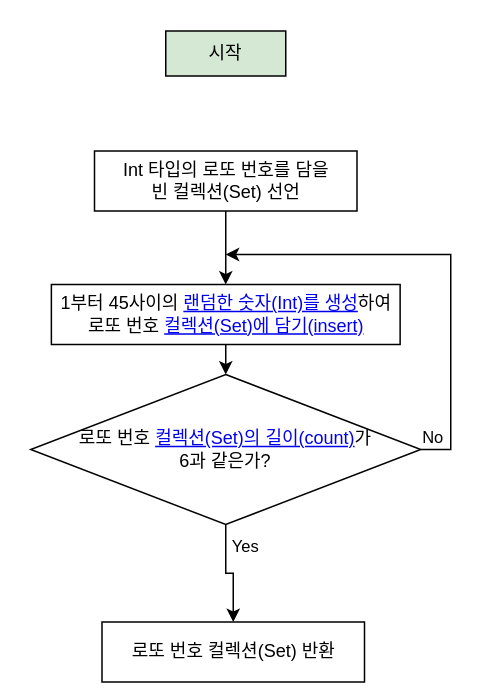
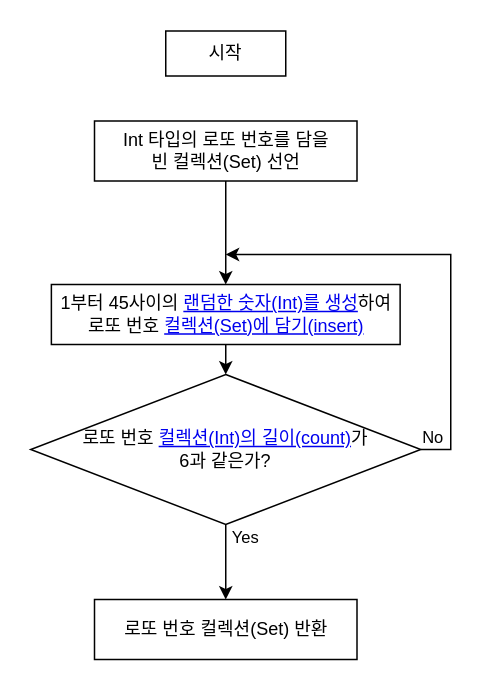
(226, 53) -> (226, 53)
(226, 181) -> (226, 151)
(226, 449) -> (226, 449)
(233, 652) -> (226, 629)
